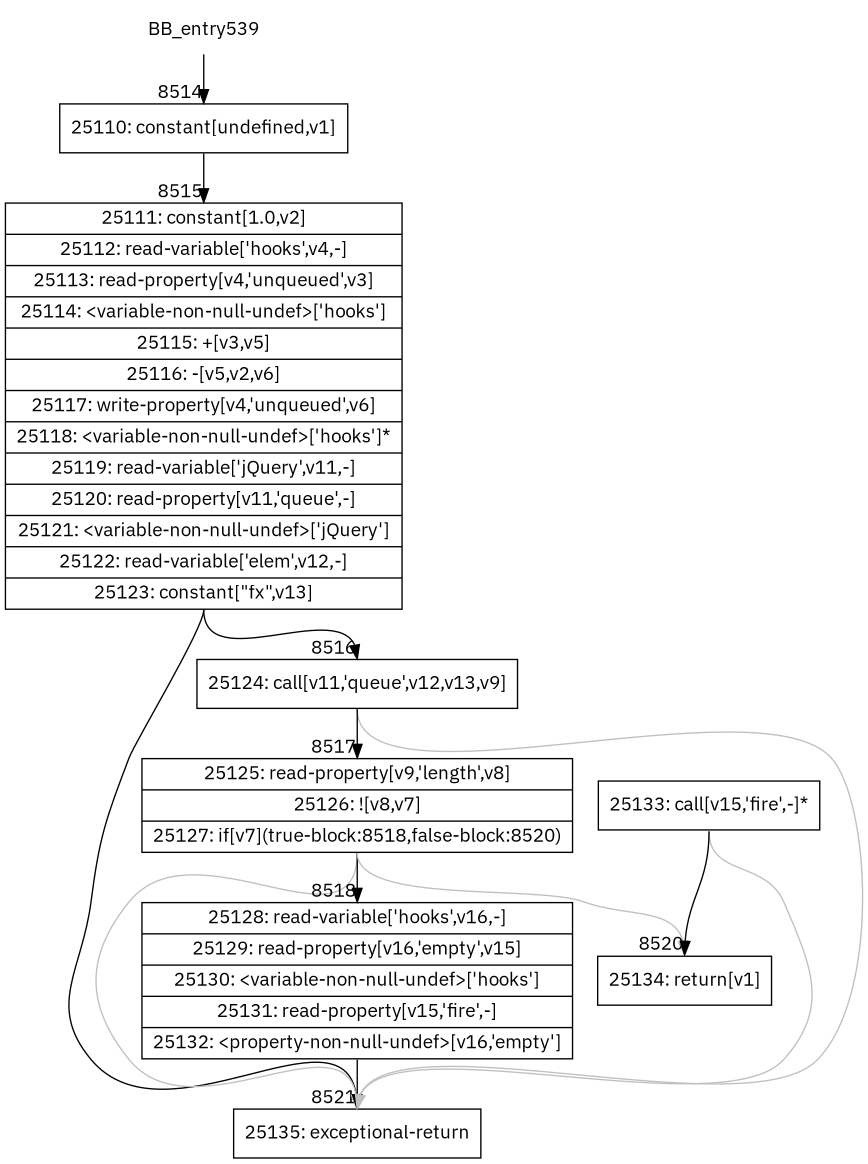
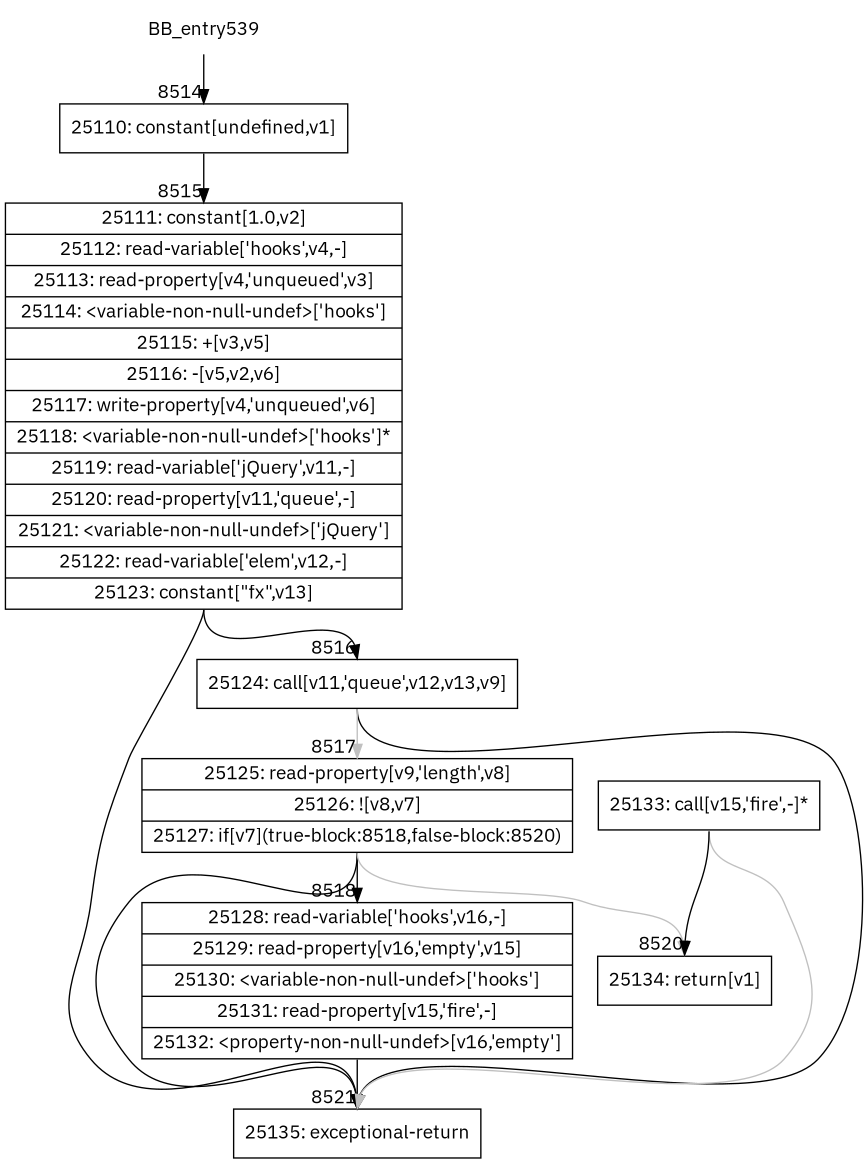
(357, 727) -> (357, 727)
(862, 897) -> (862, 897)
(97, 974) -> (97, 974)
